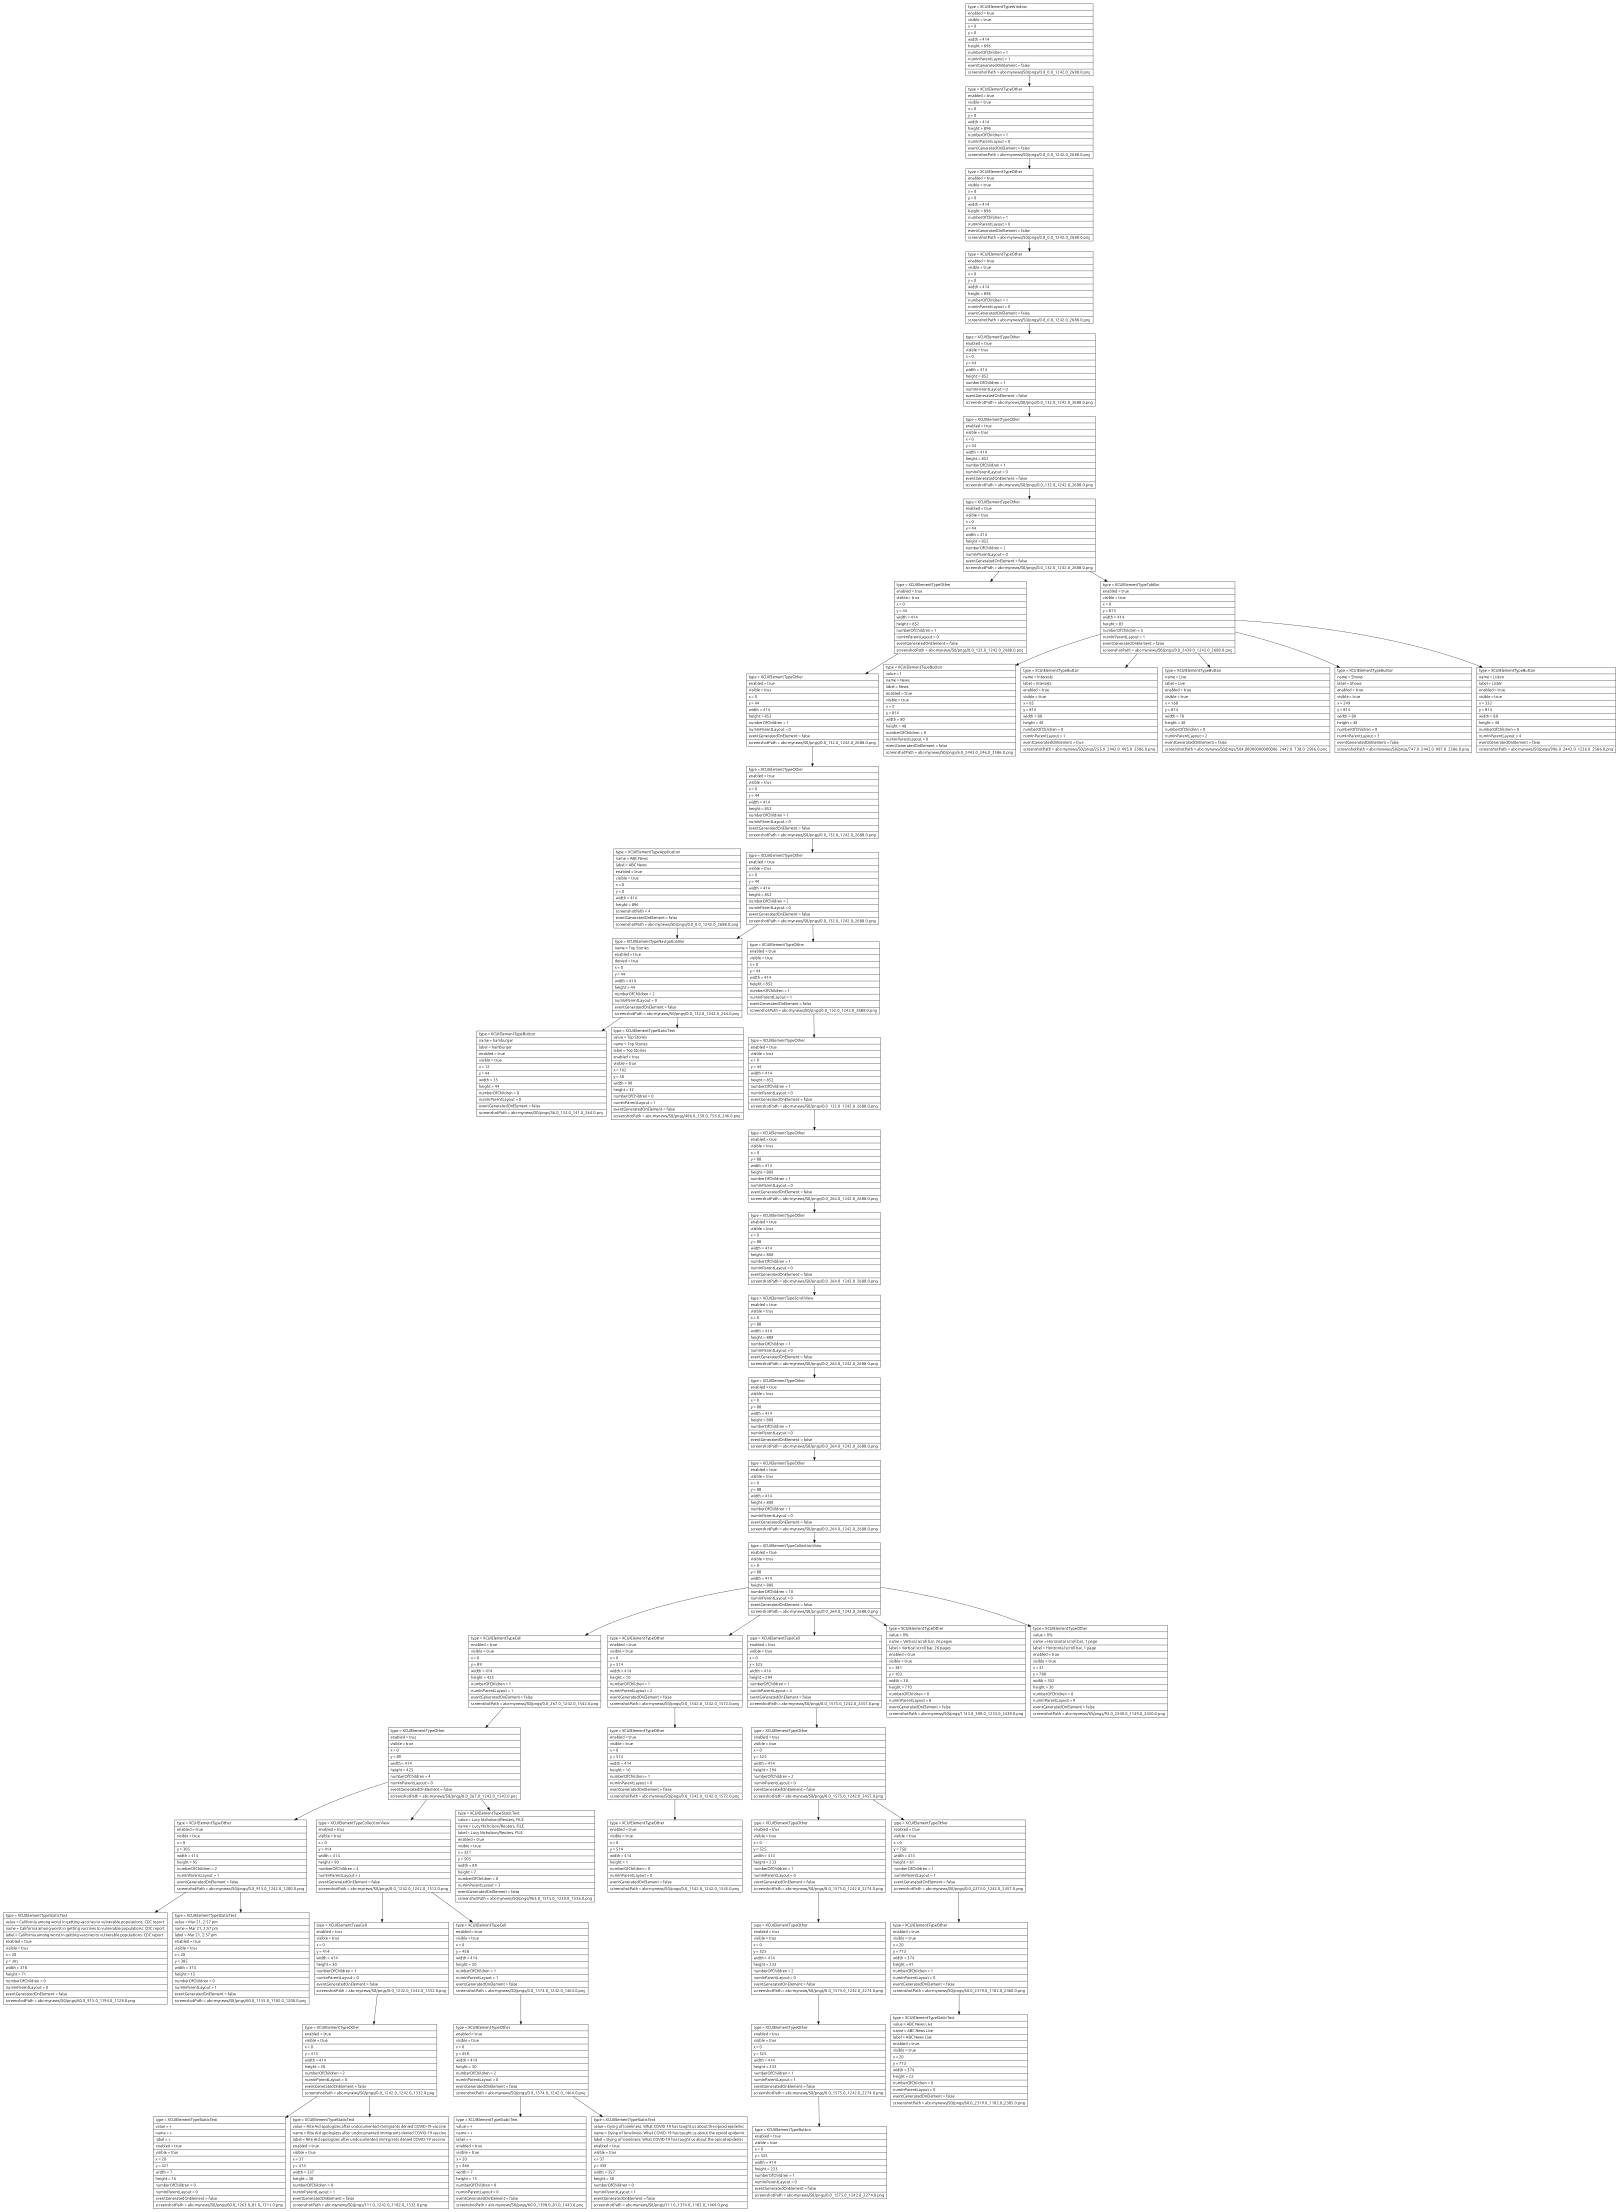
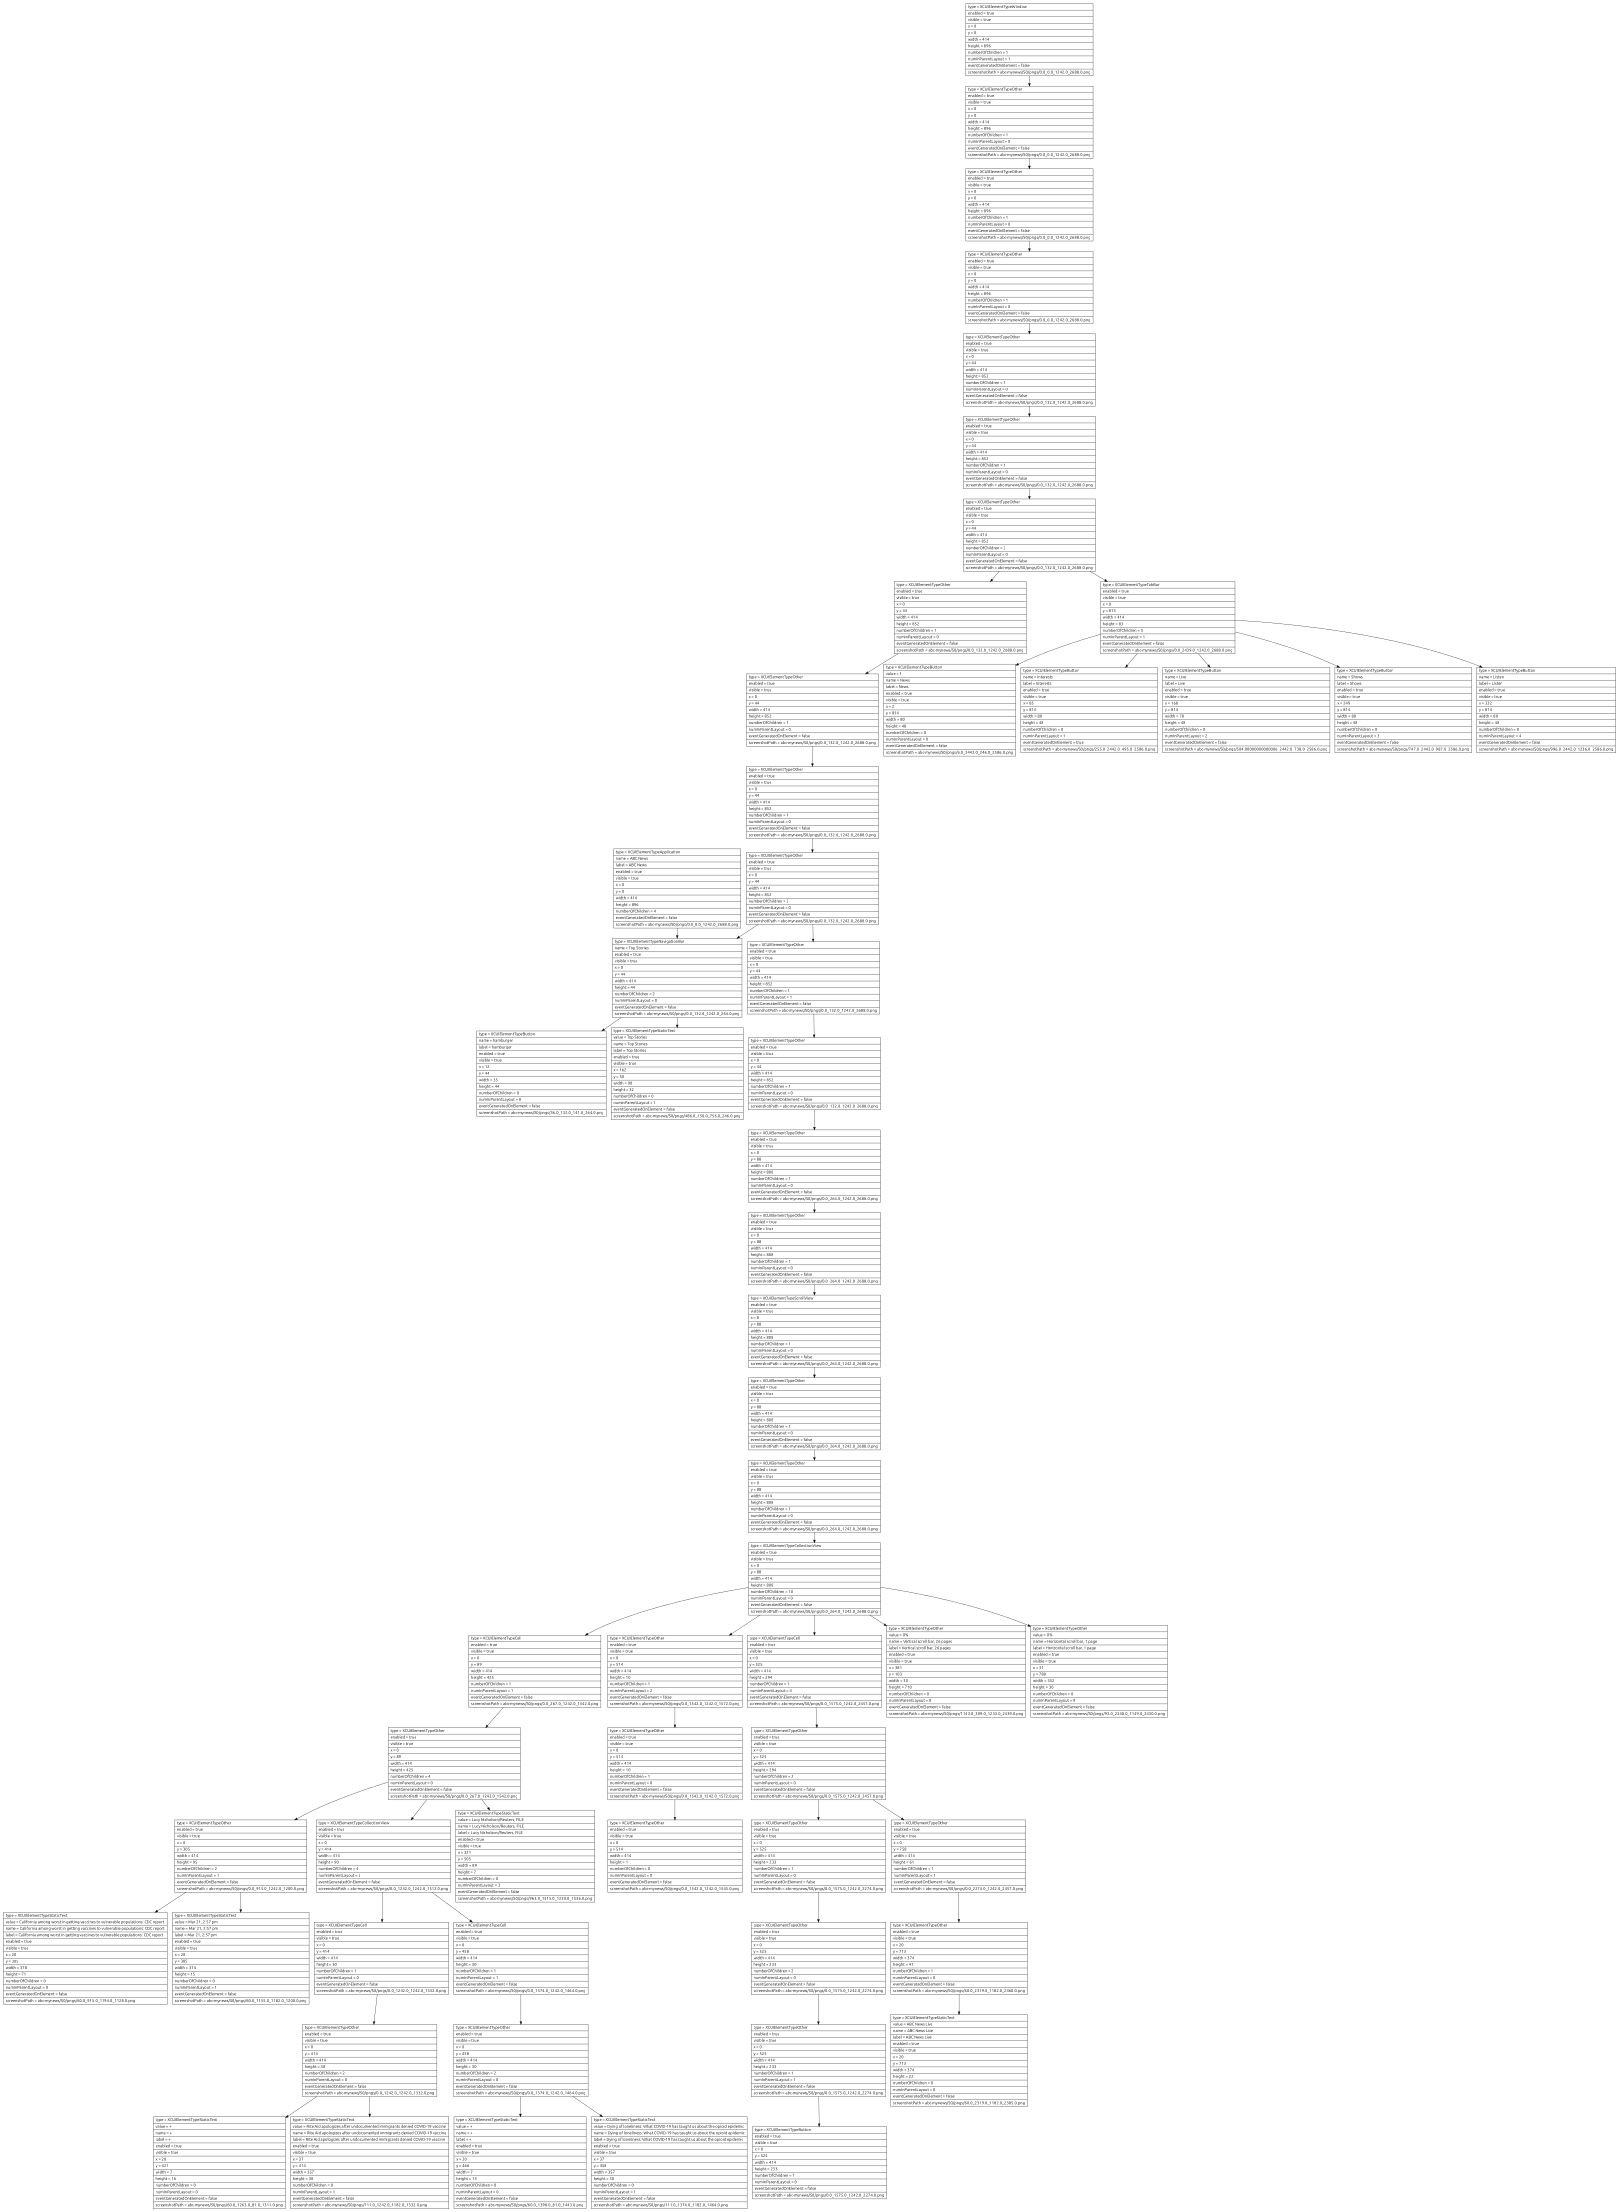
(633, 911) -> (636, 911)
(627, 961) -> (626, 961)
